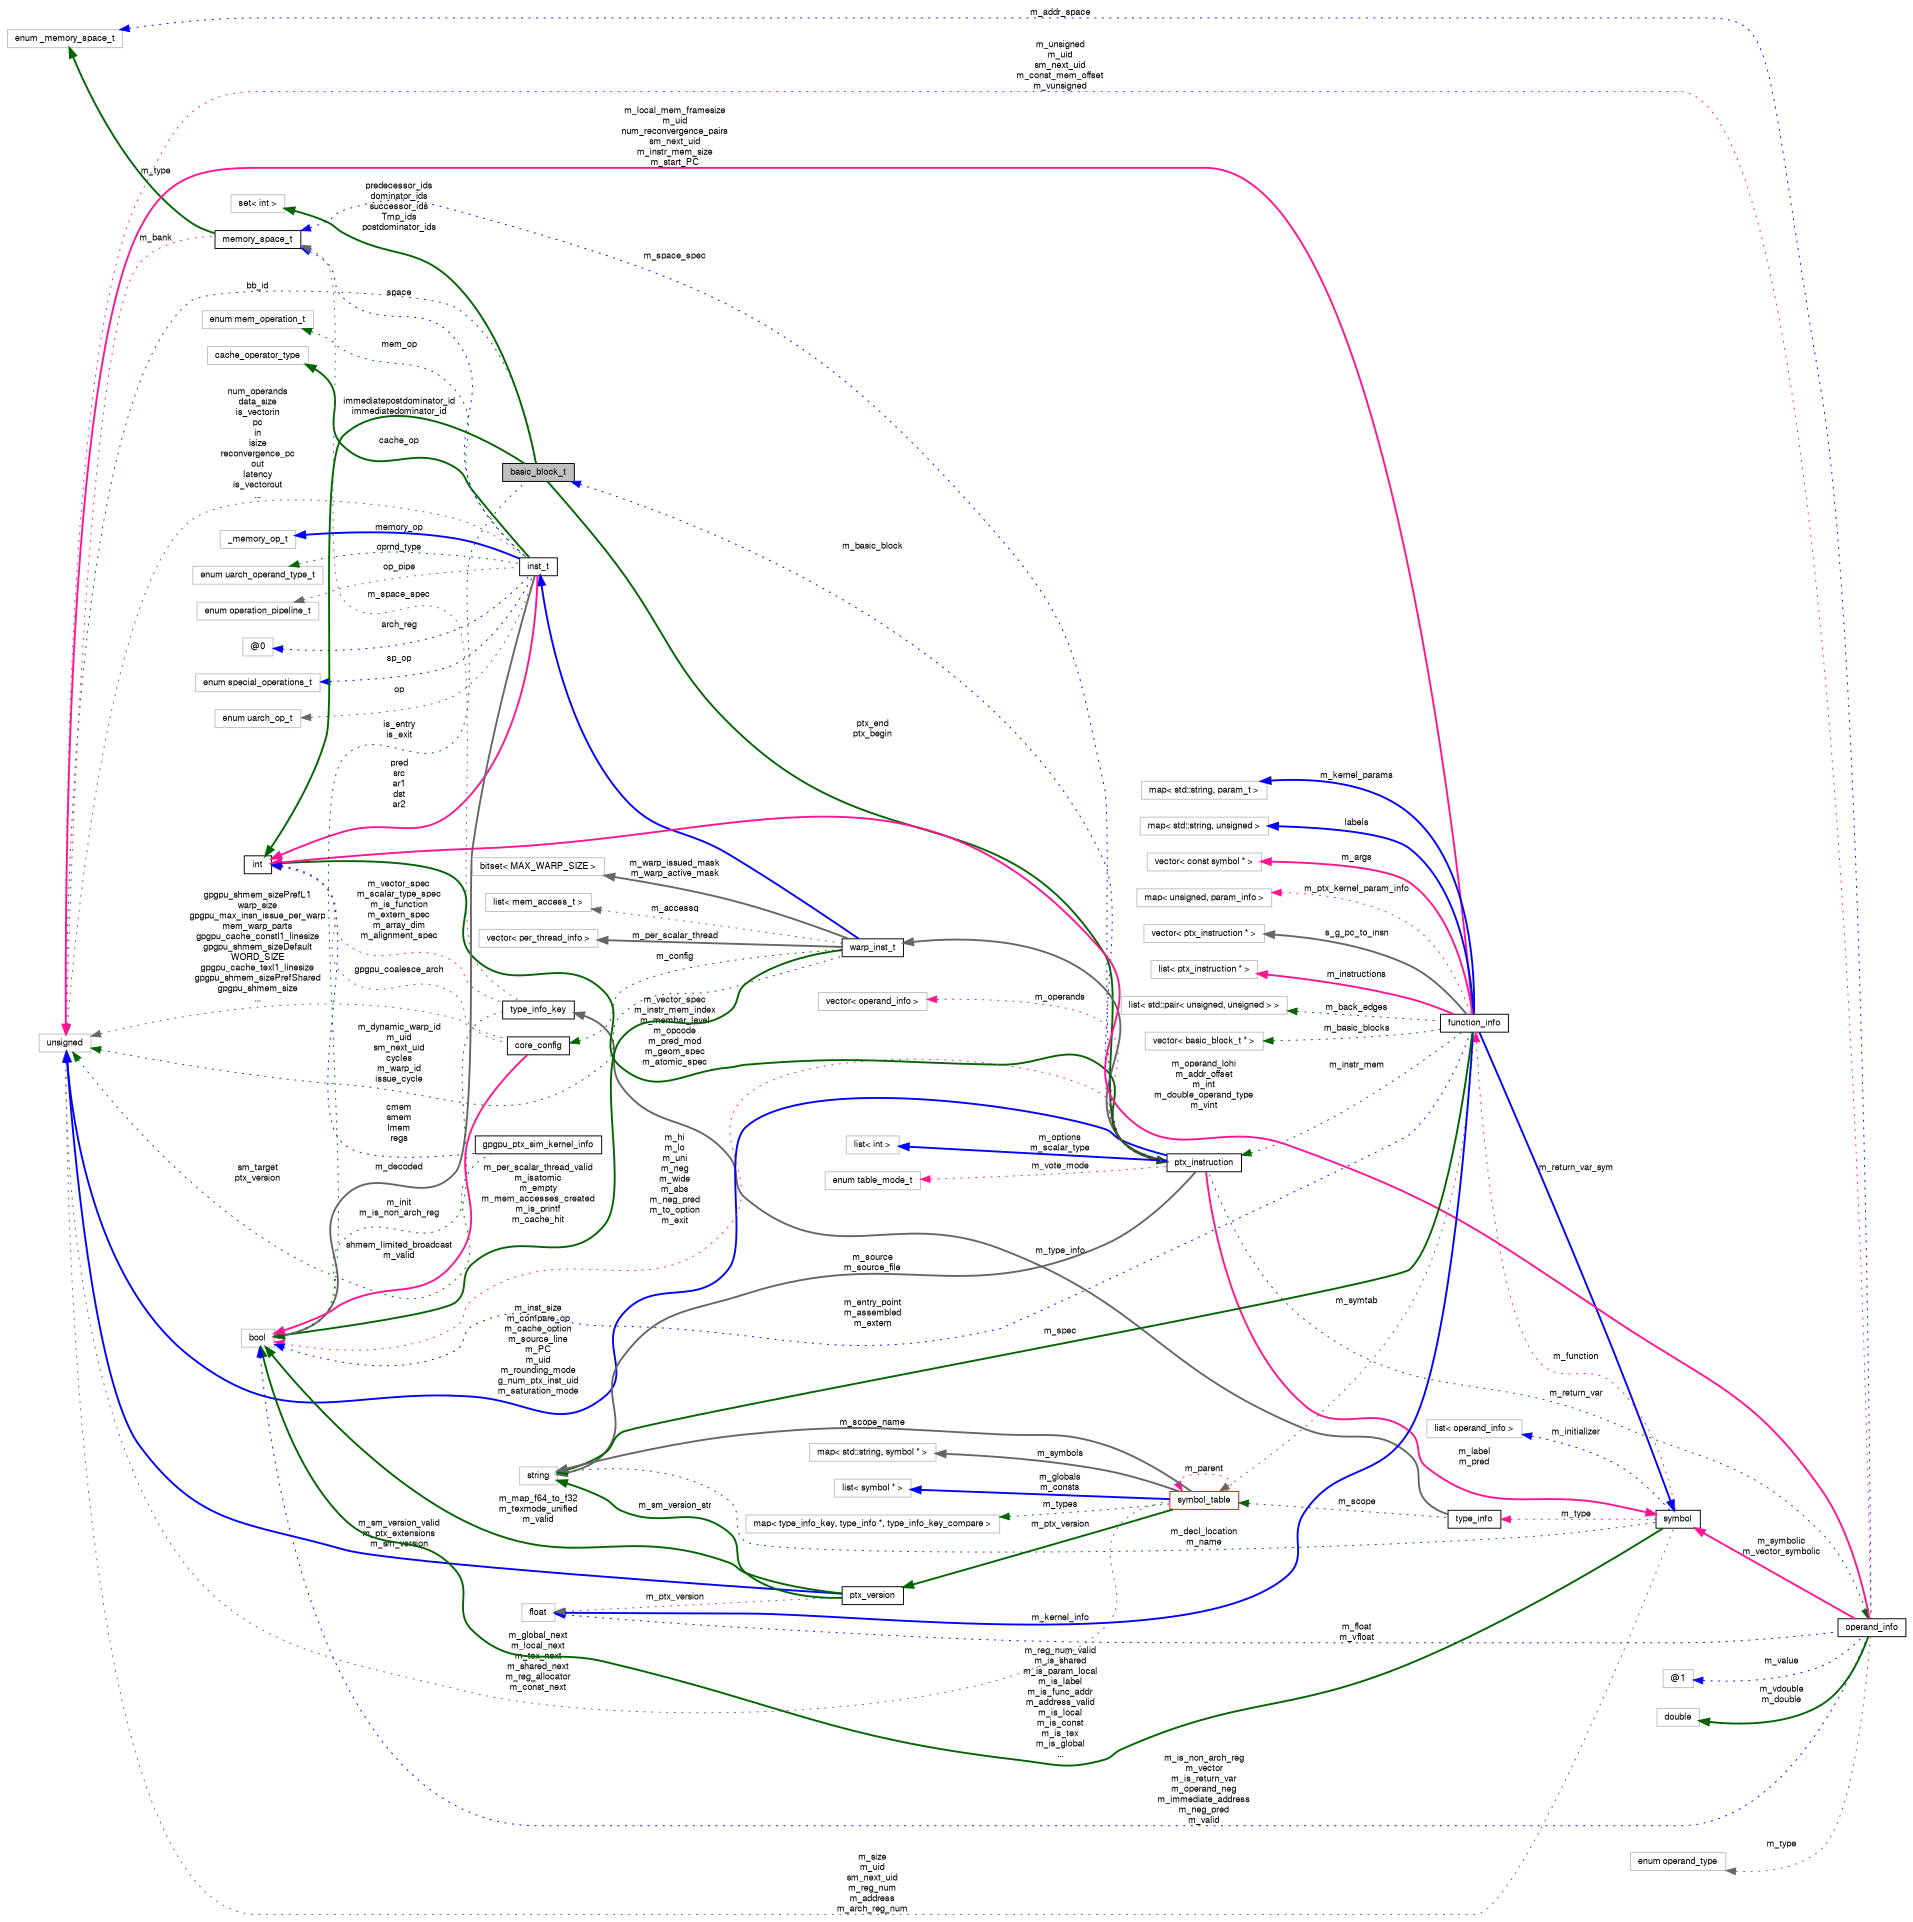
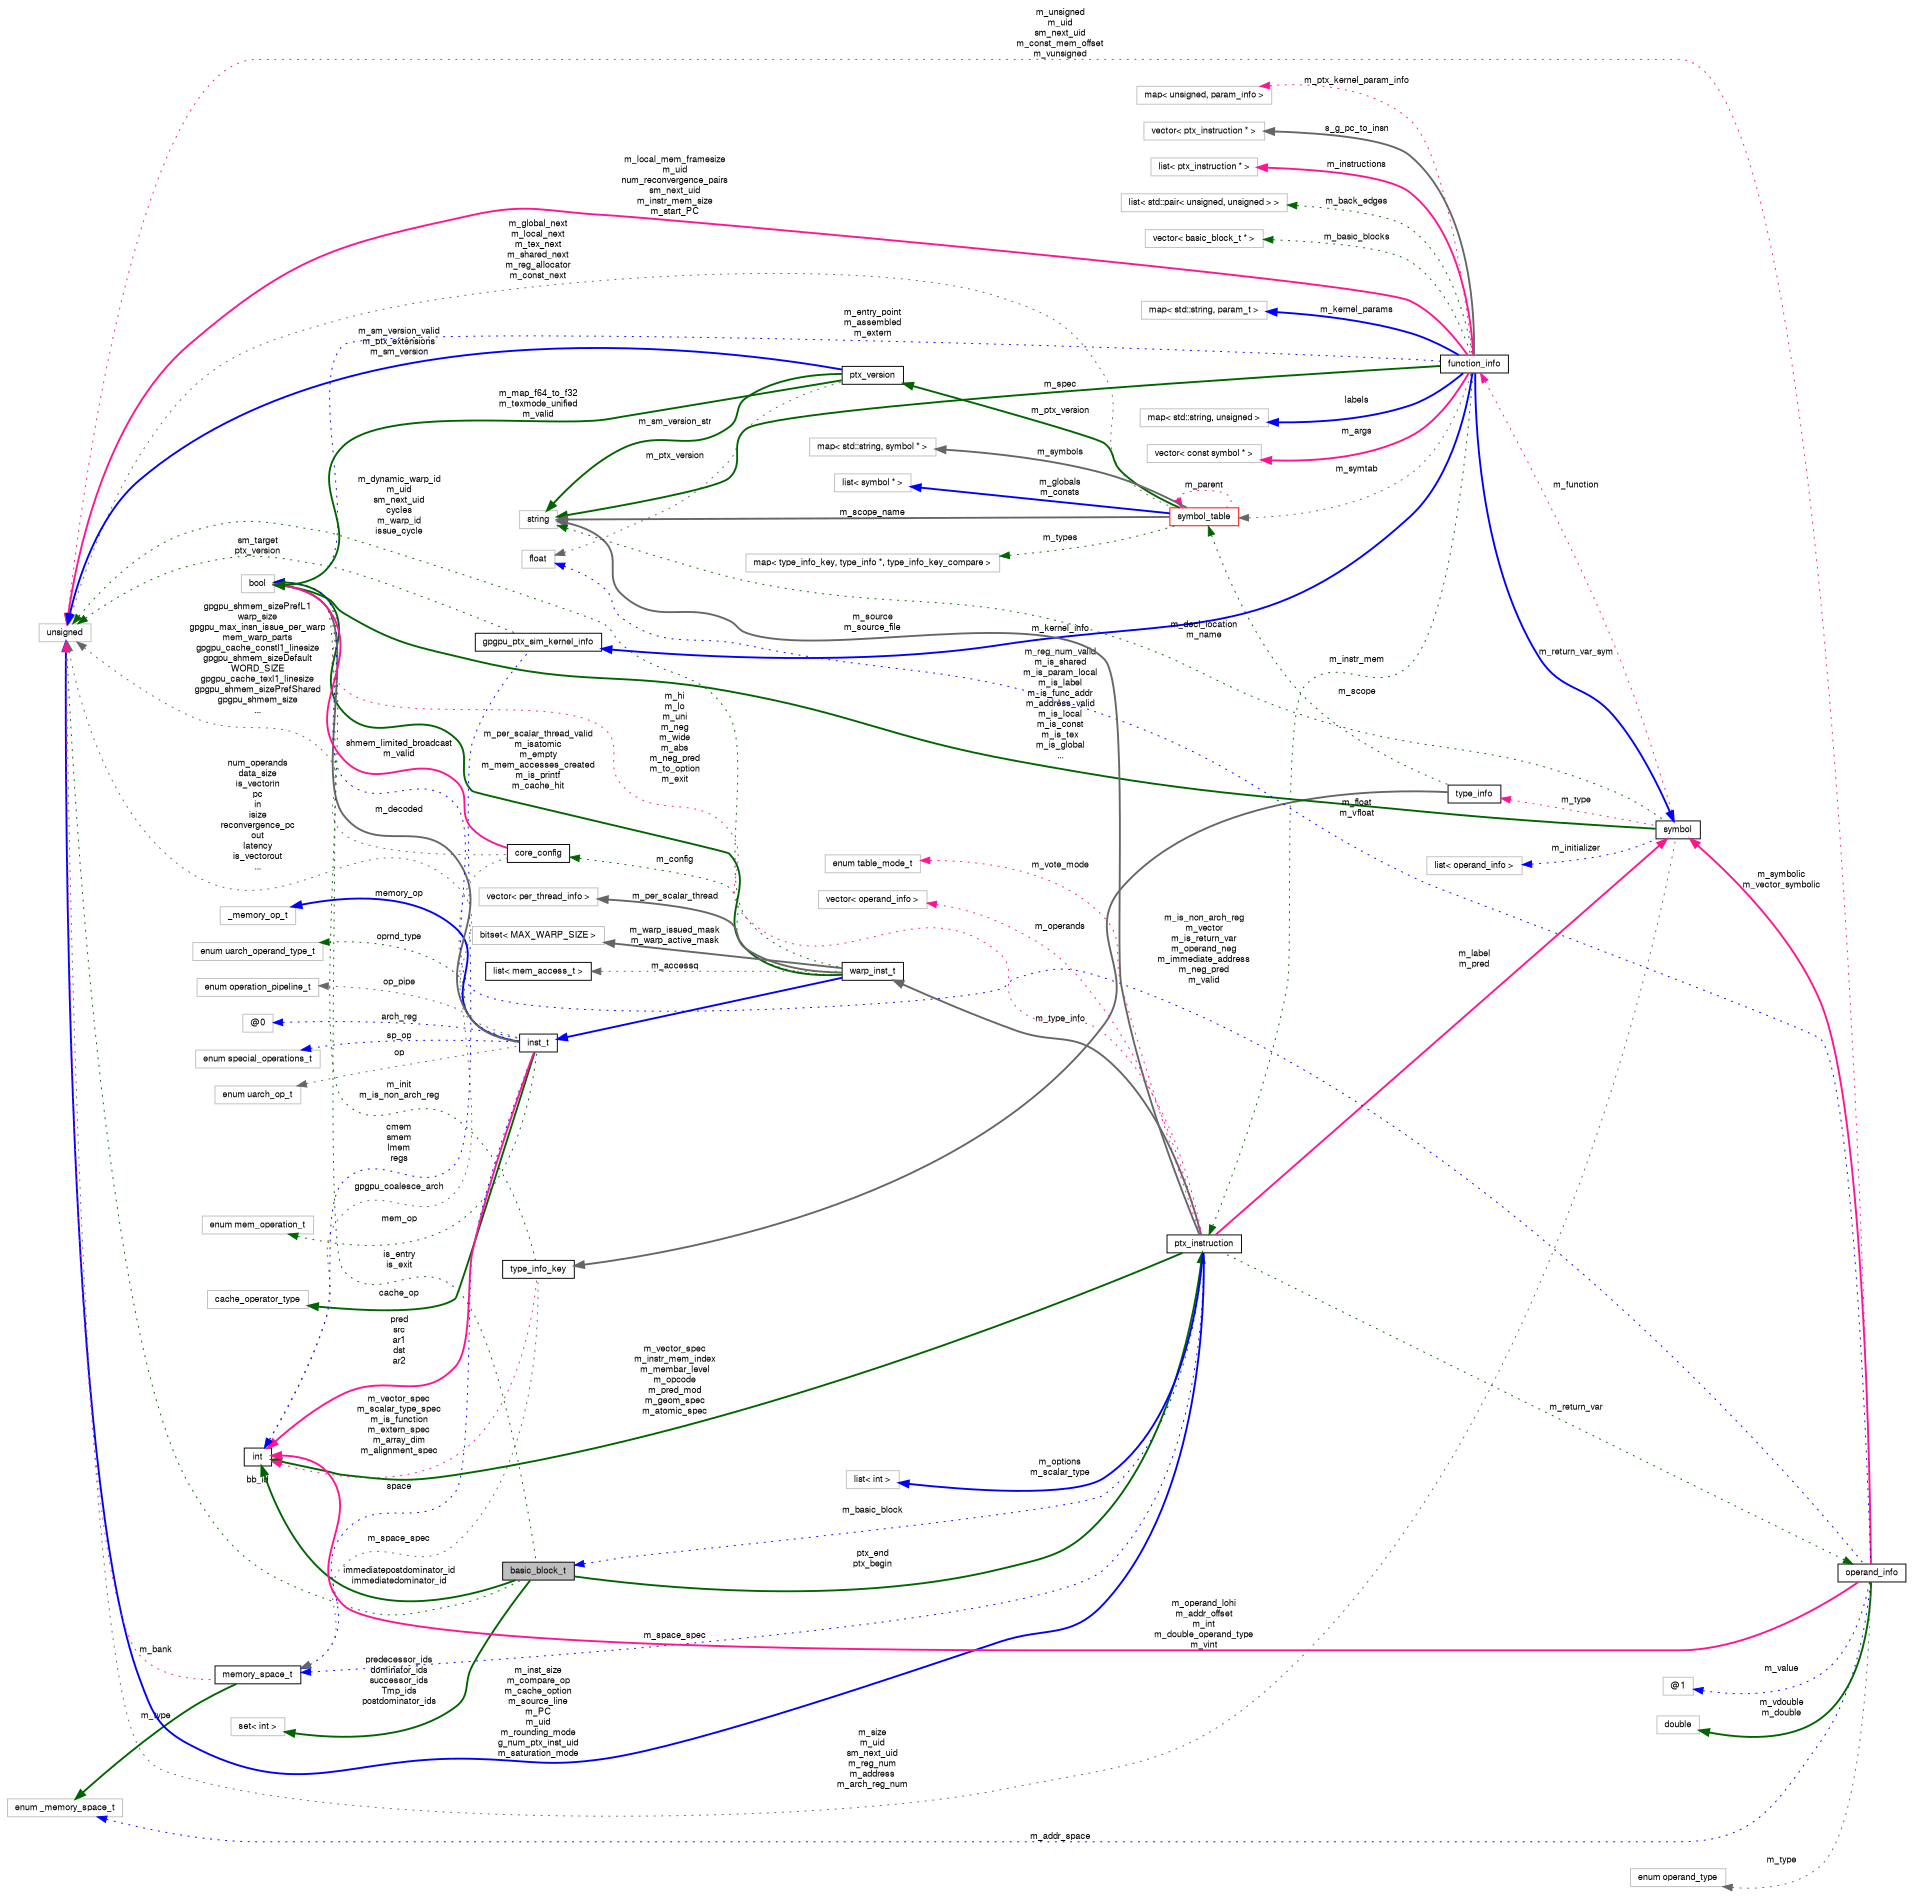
(538, 903) -> (538, 971)
(1232, 1603) -> (1080, 635)
